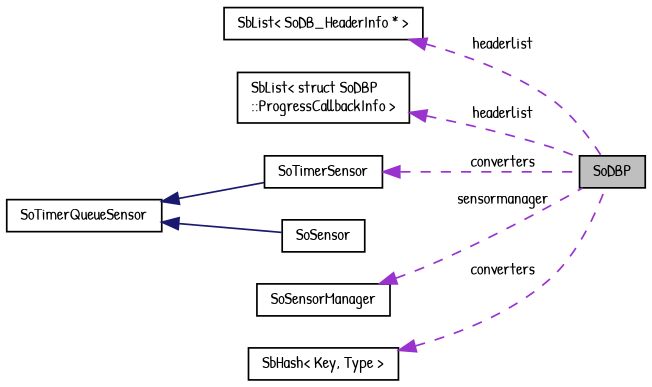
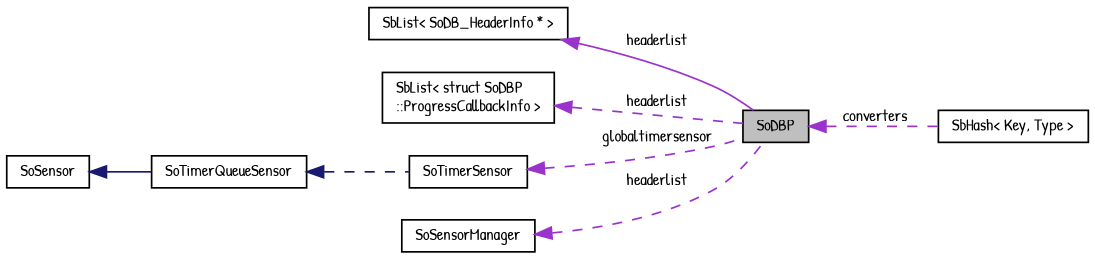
(525, 83) -> (669, 69)
(501, 163) -> (655, 137)
(221, 191) -> (367, 172)
(501, 200) -> (655, 181)
(230, 228) -> (129, 172)
(533, 293) -> (882, 126)
